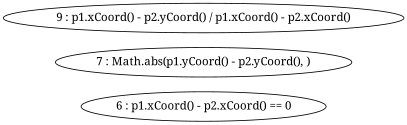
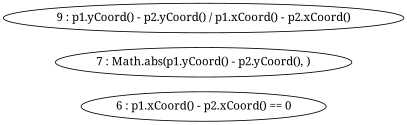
(204, 18) -> (204, 18)
